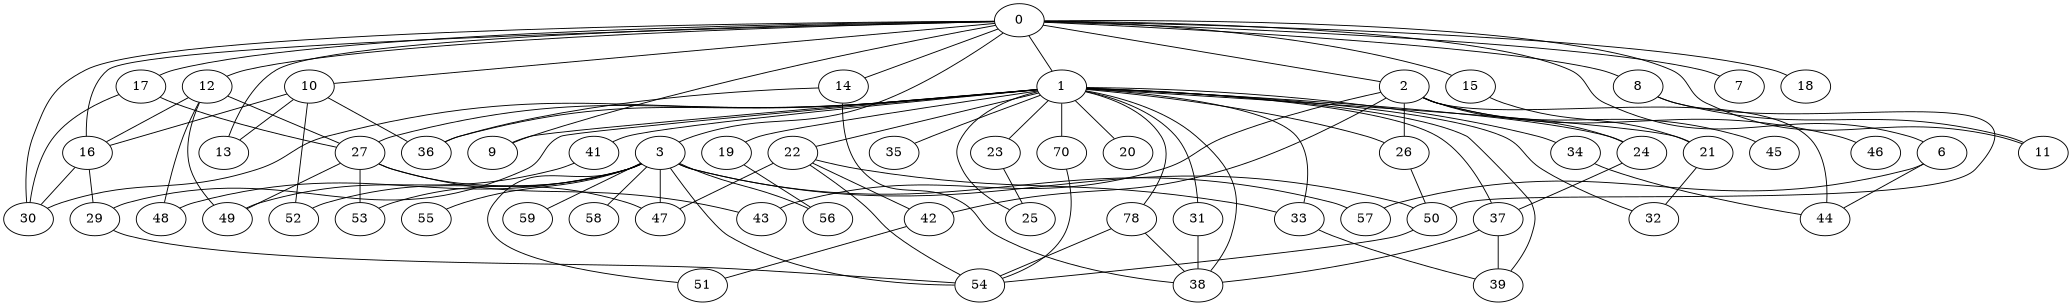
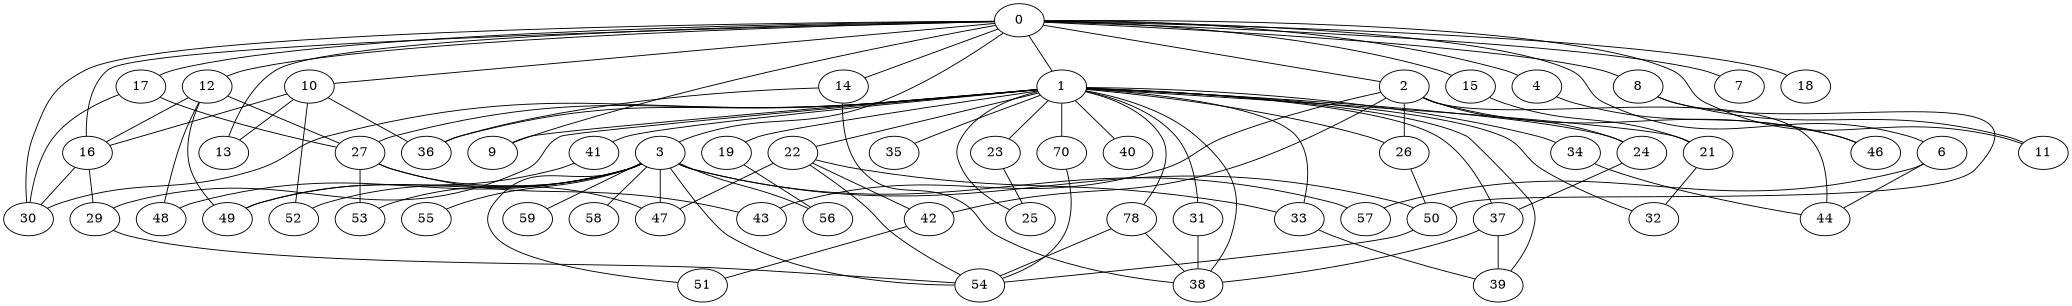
none -> (1537, 87)
(1128, 153) -> (1128, 153)
(1774, 153) -> none
(310, 178) -> (444, 186)
